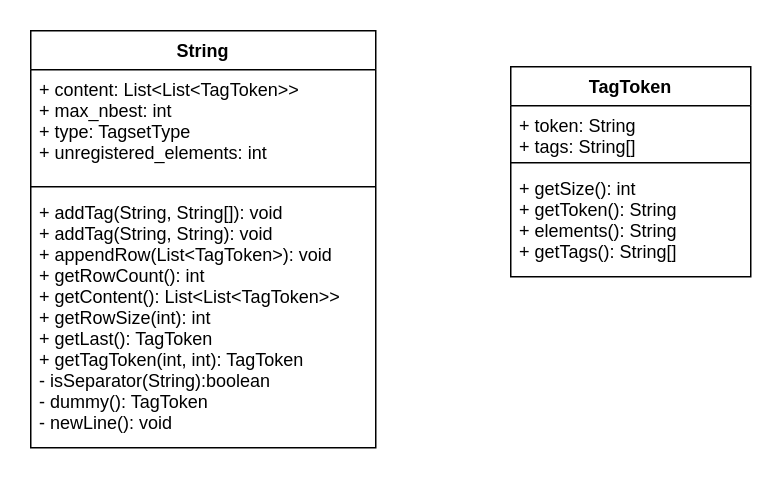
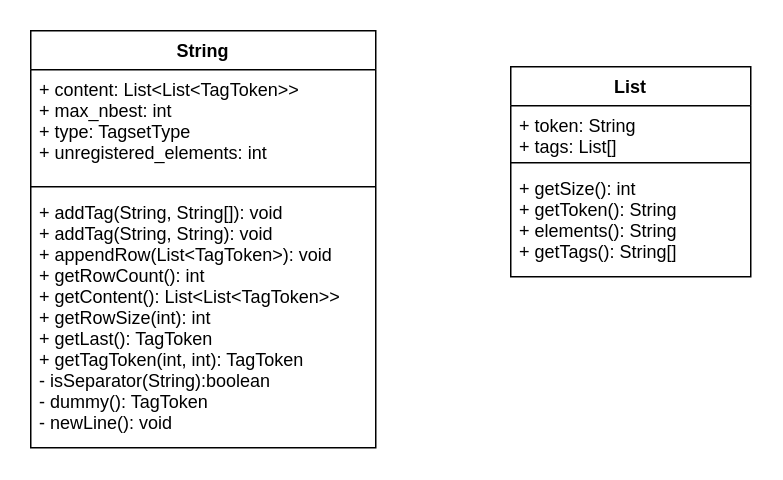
(630, 87) -> (630, 87)
(585, 126) -> (585, 126)
